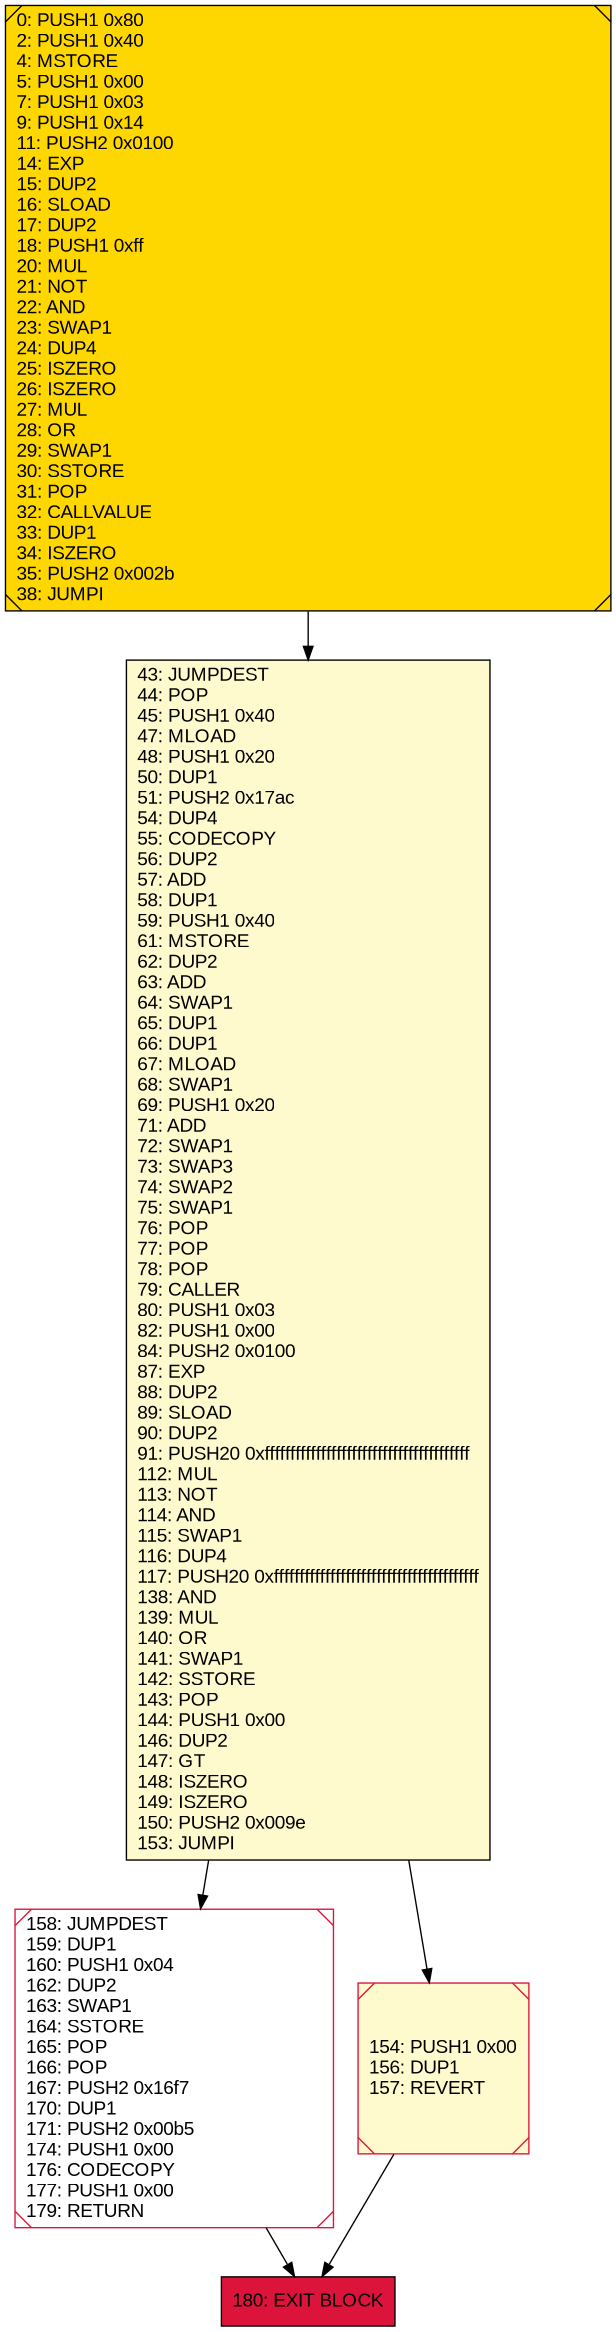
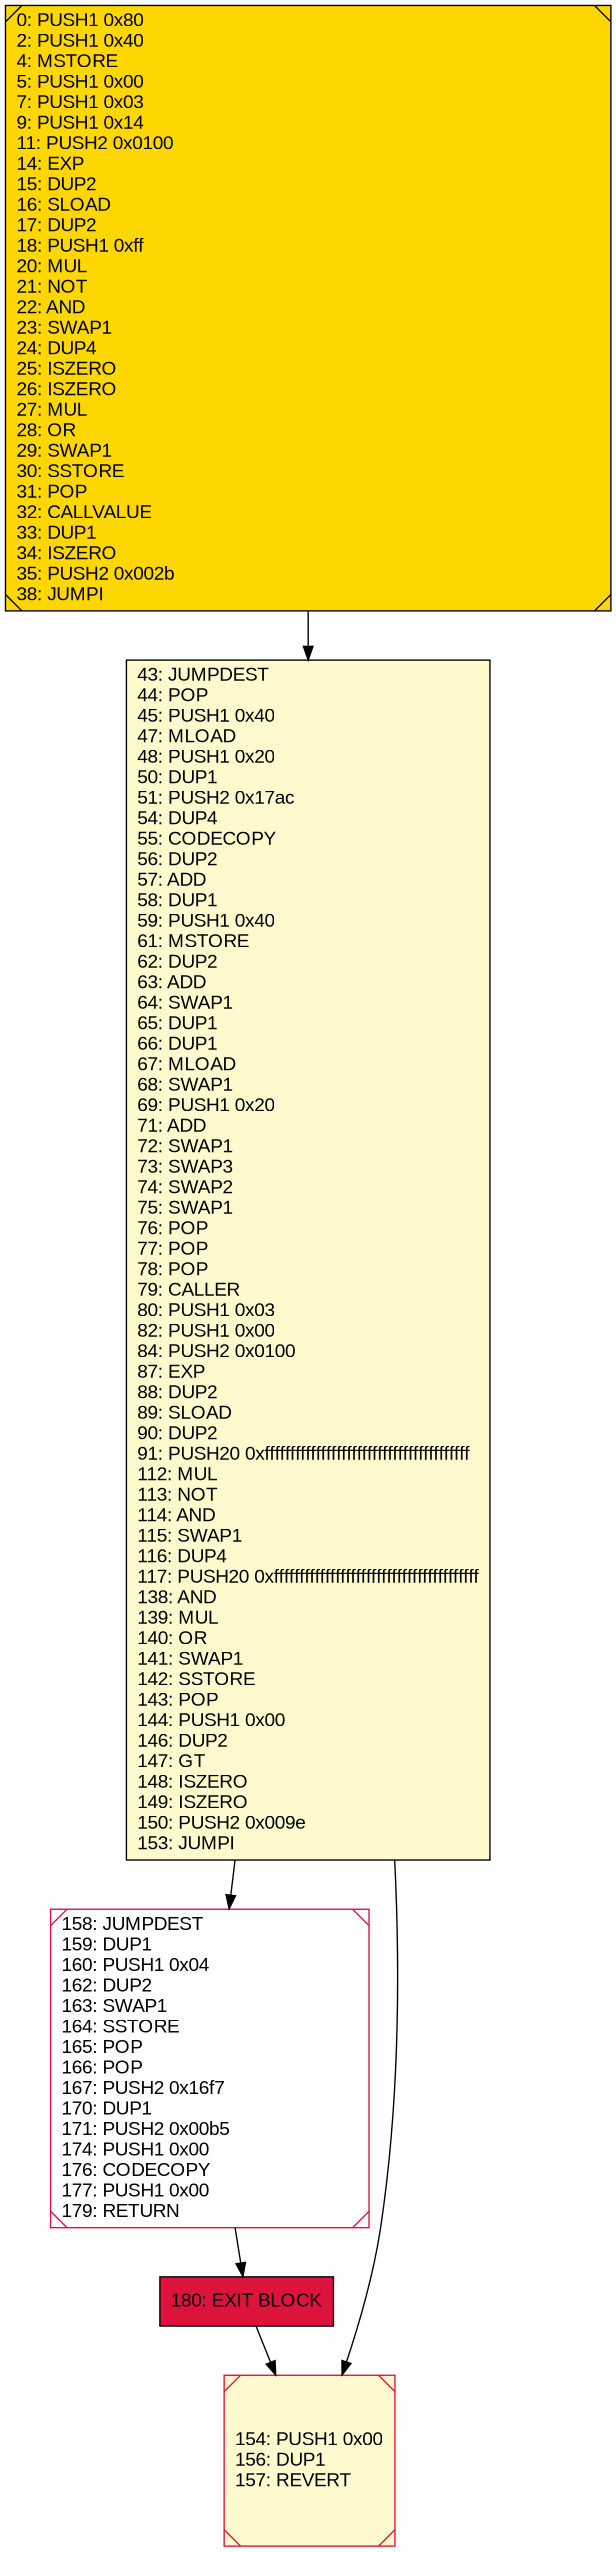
(361, 2209) -> (263, 2344)
